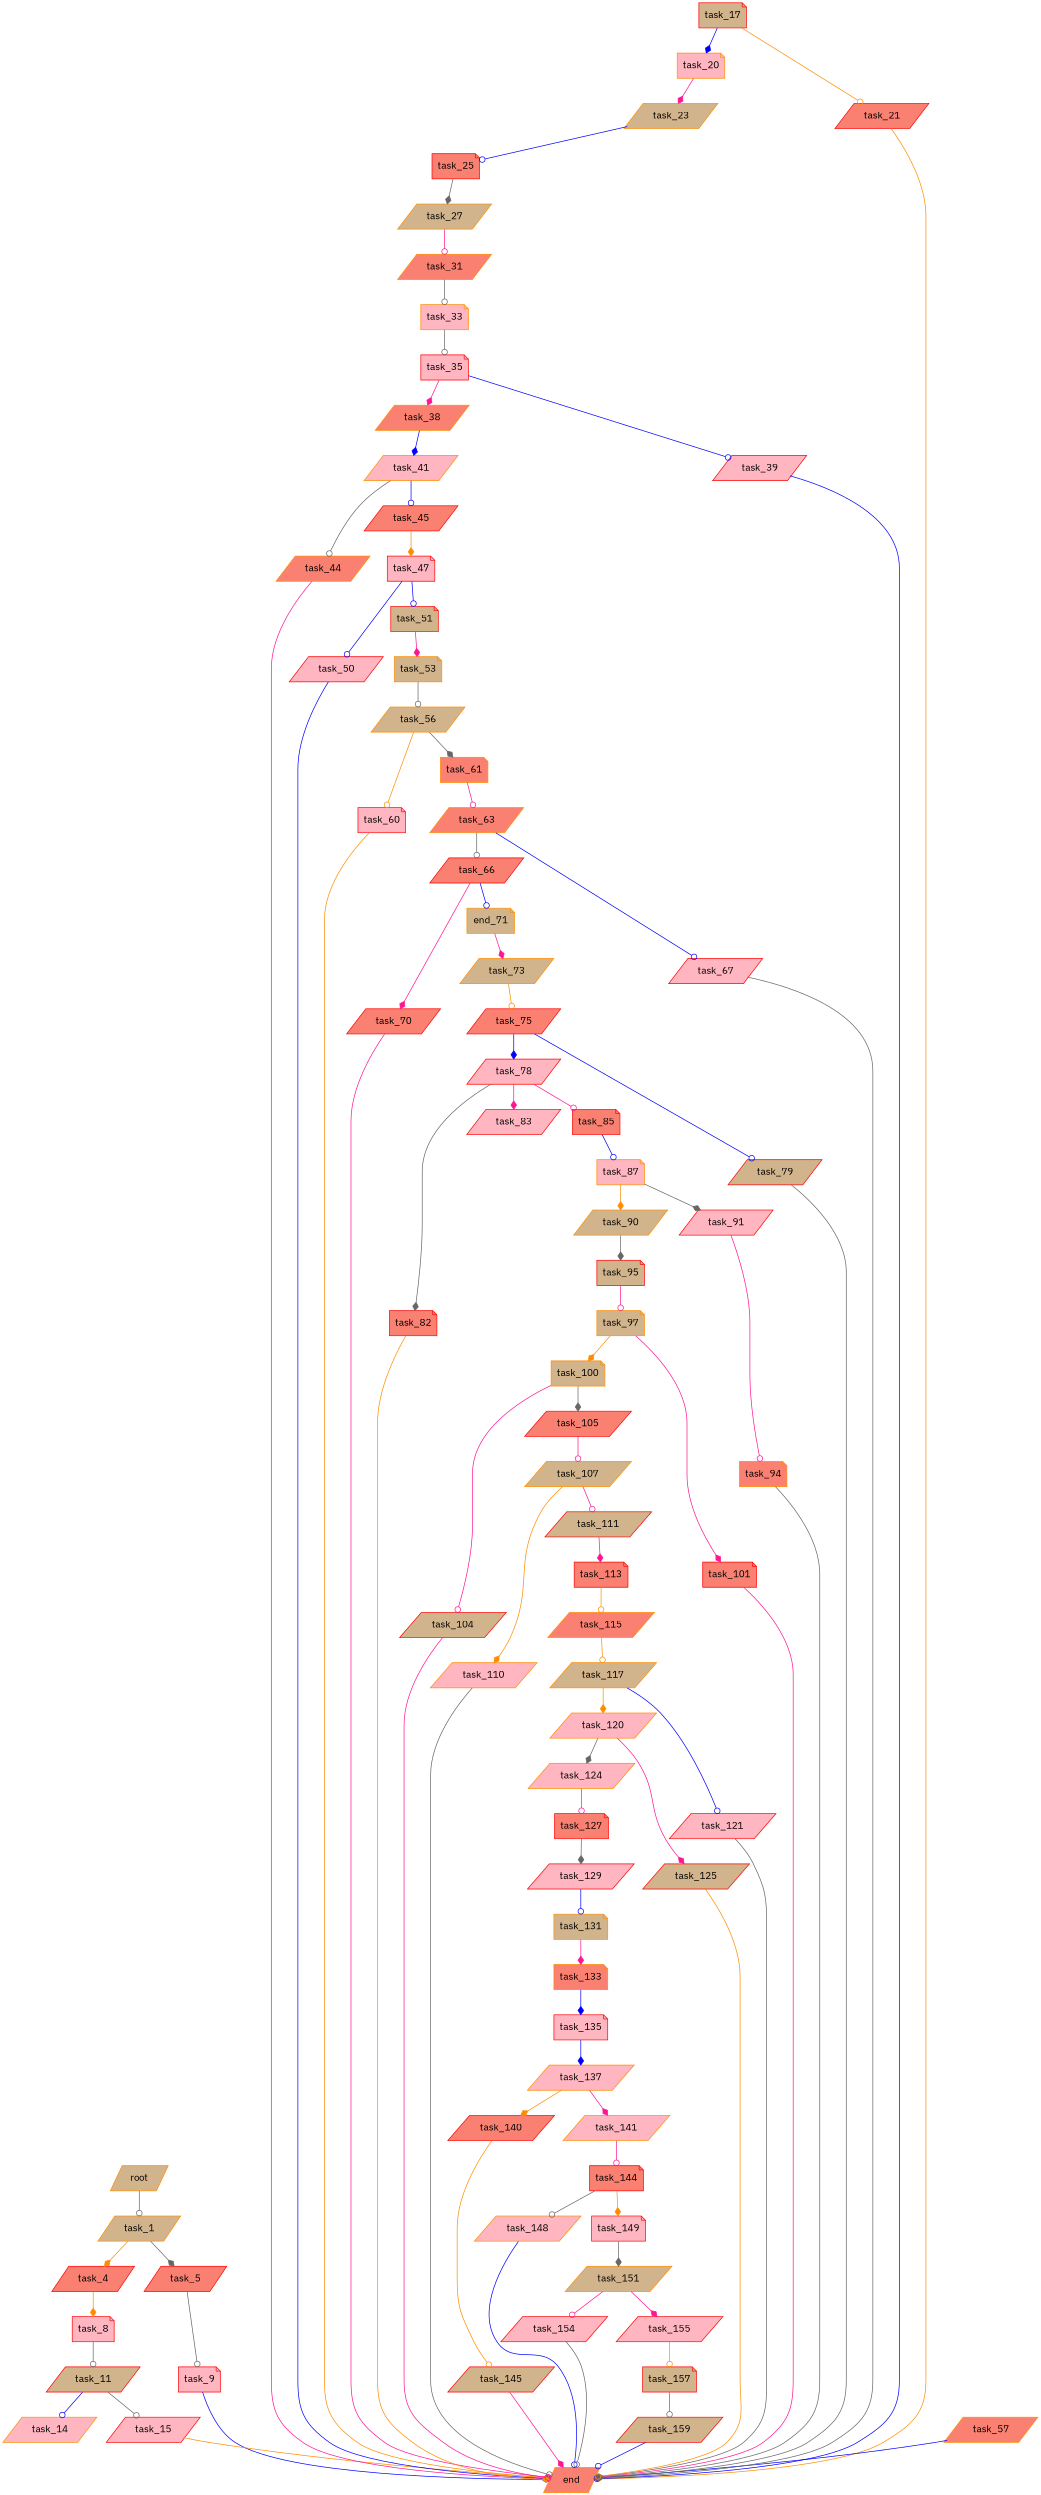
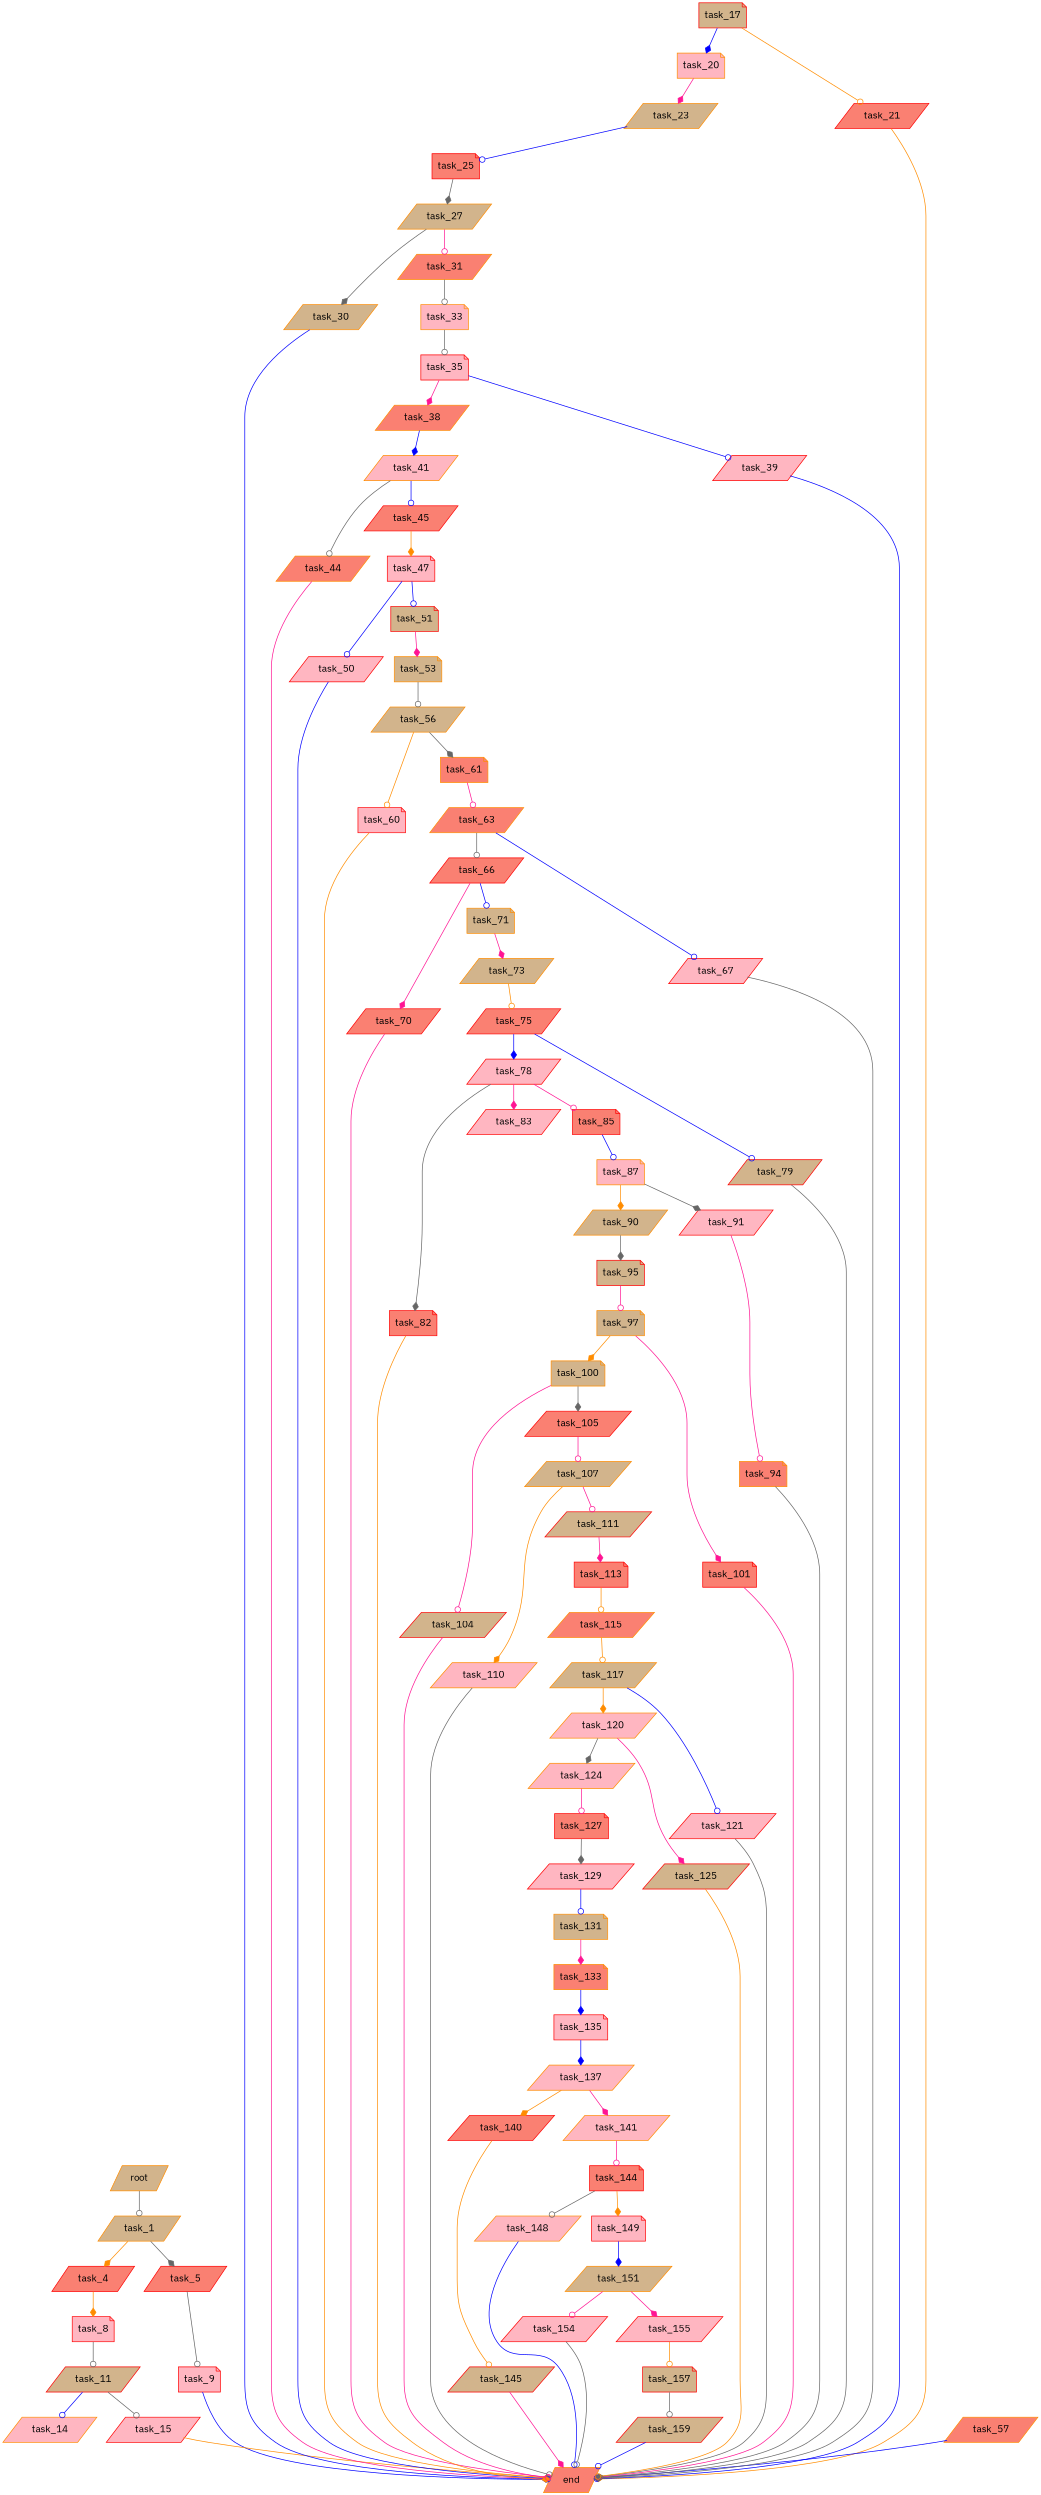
none -> (331, 317)
(491, 921) -> (491, 921)
(619, 2250) -> (619, 2250)
